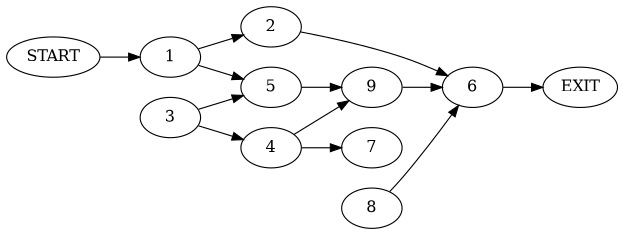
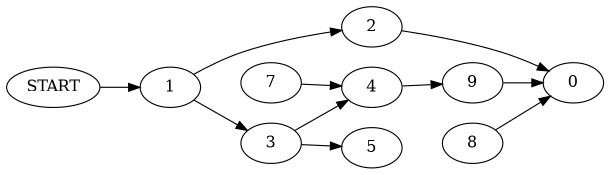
(215, 71) -> (216, 112)
(316, 87) -> none
(473, 87) -> (573, 83)
(580, 87) -> none
(316, 148) -> (316, 85)
